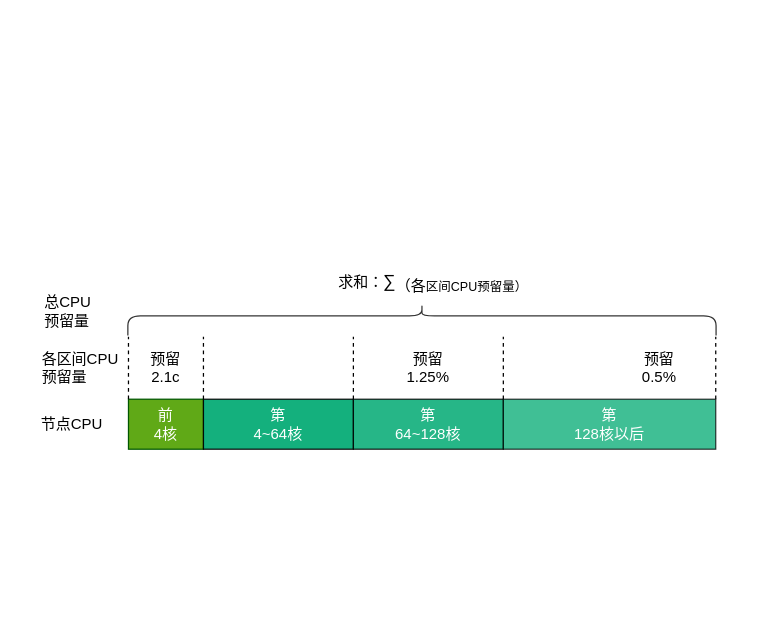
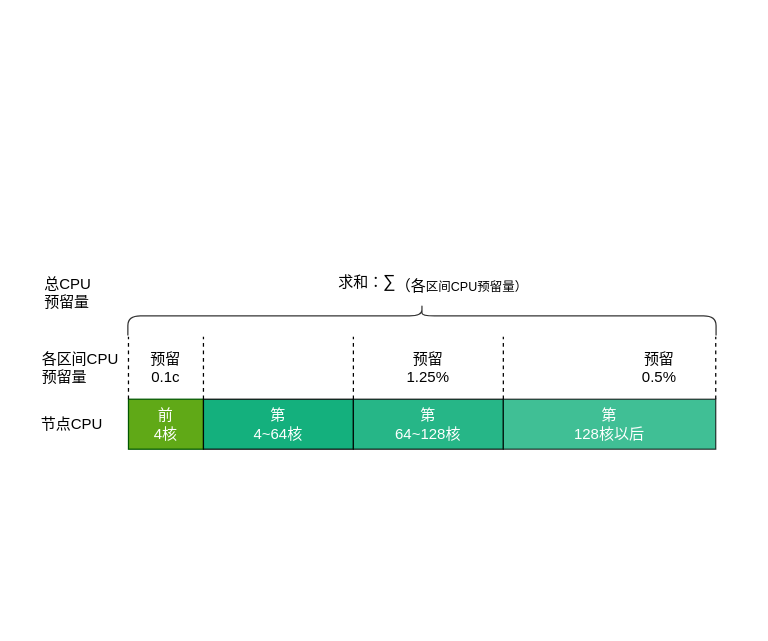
(86, 312) -> (86, 293)
(166, 368) -> (166, 368)
